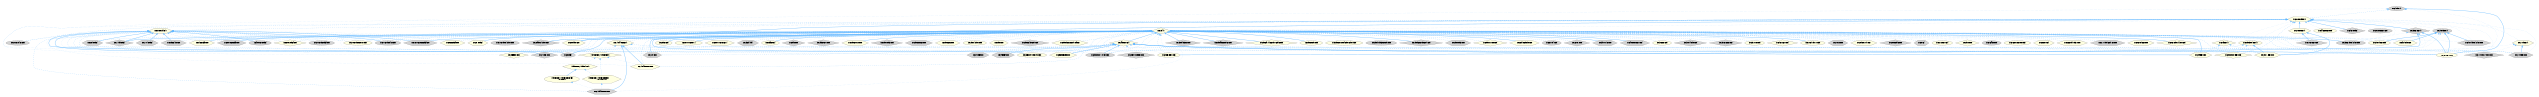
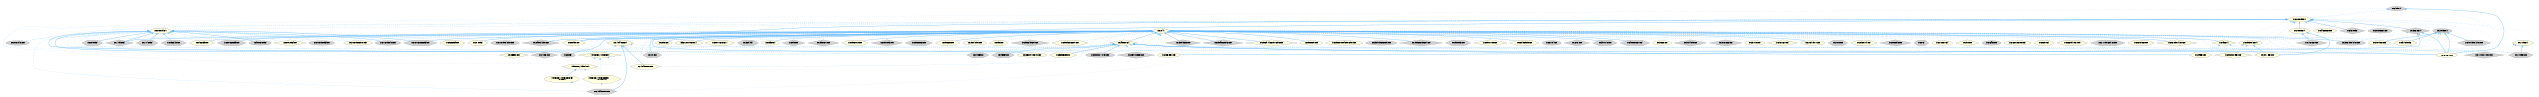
(1692, 32) -> (1695, 33)
(1009, 36) -> (1009, 36)
(689, 43) -> (689, 43)
(1070, 43) -> (1070, 43)
(2405, 43) -> (2405, 43)
